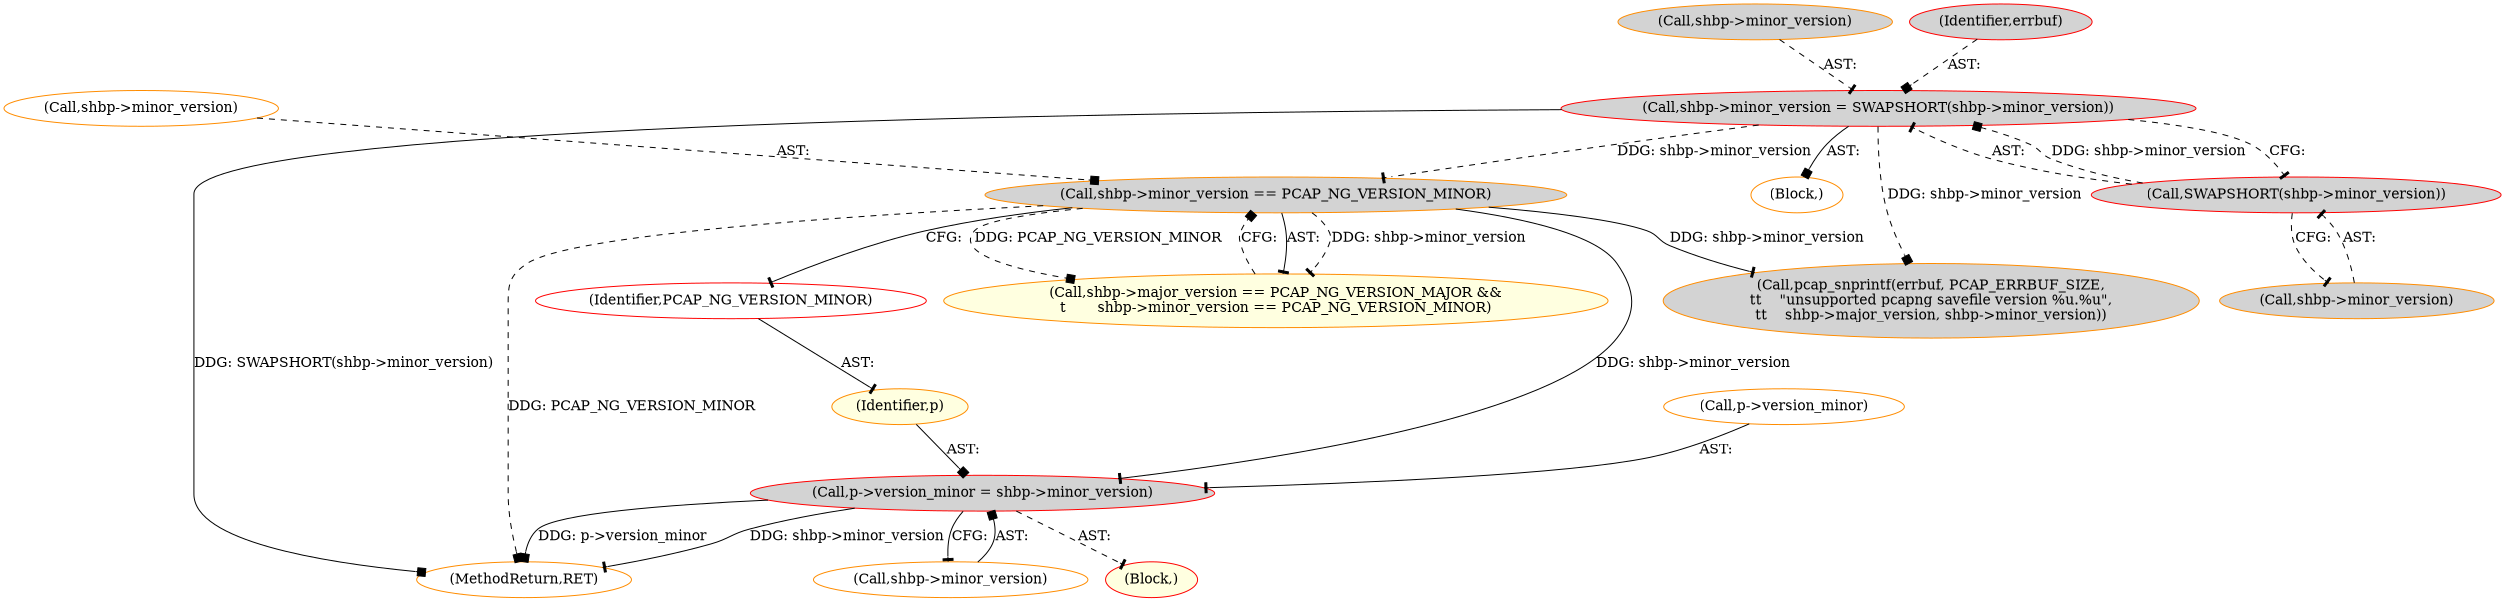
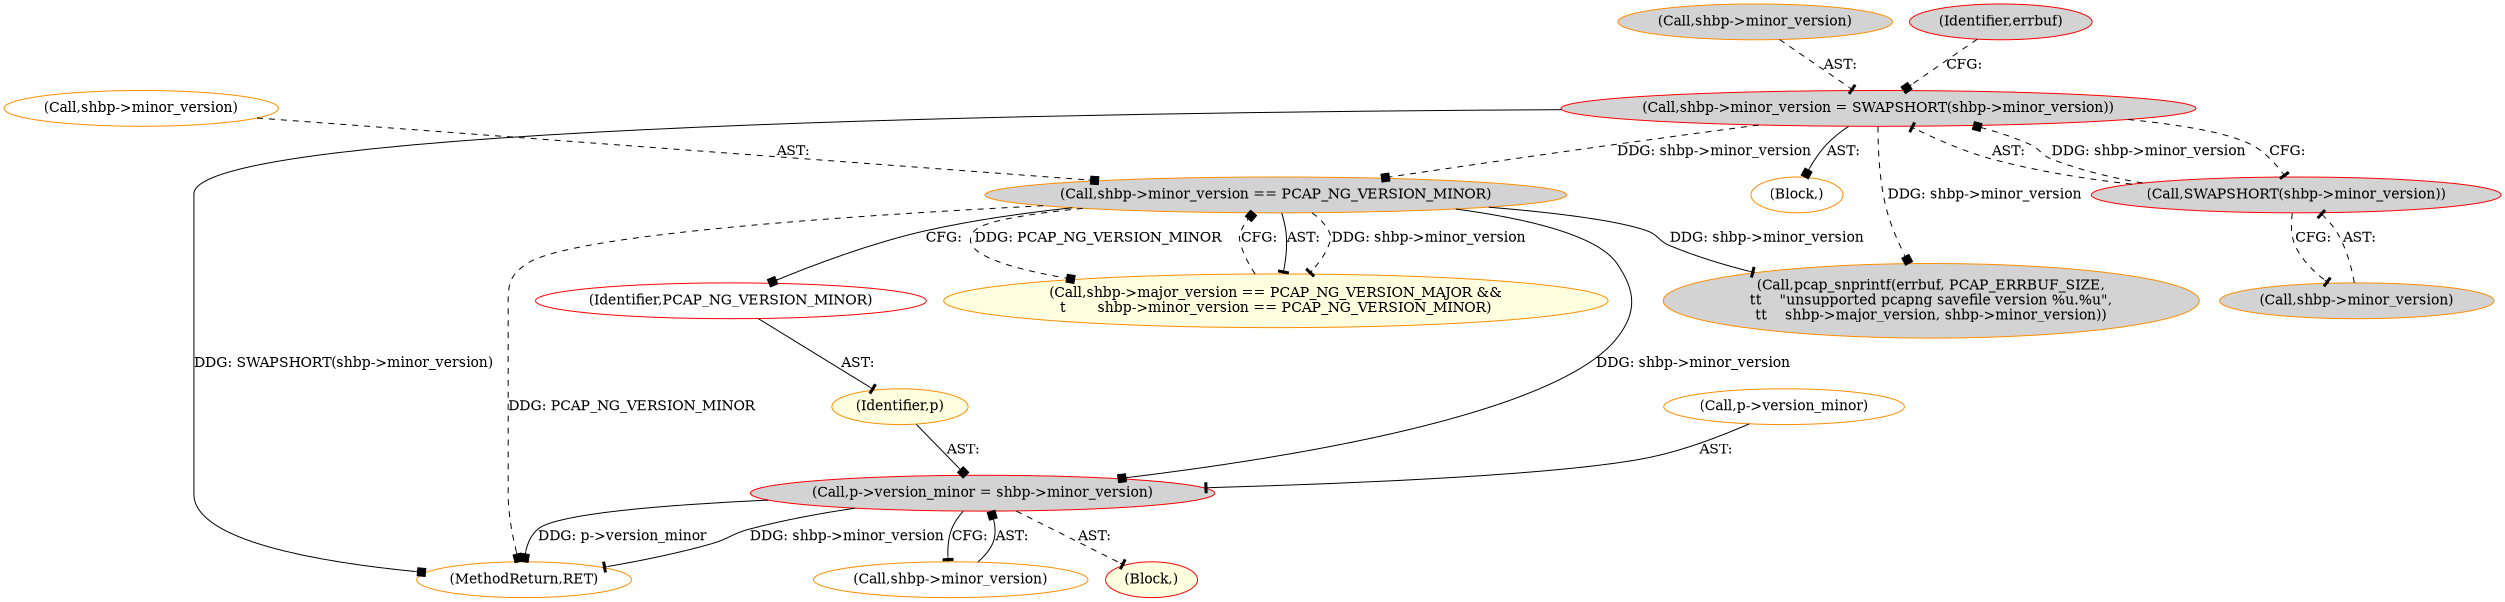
(1967, 65) -> (1967, 65)
(1575, 150) -> (1575, 150)
(920, 232) -> (920, 232)
(1502, 402) -> (1502, 402)
